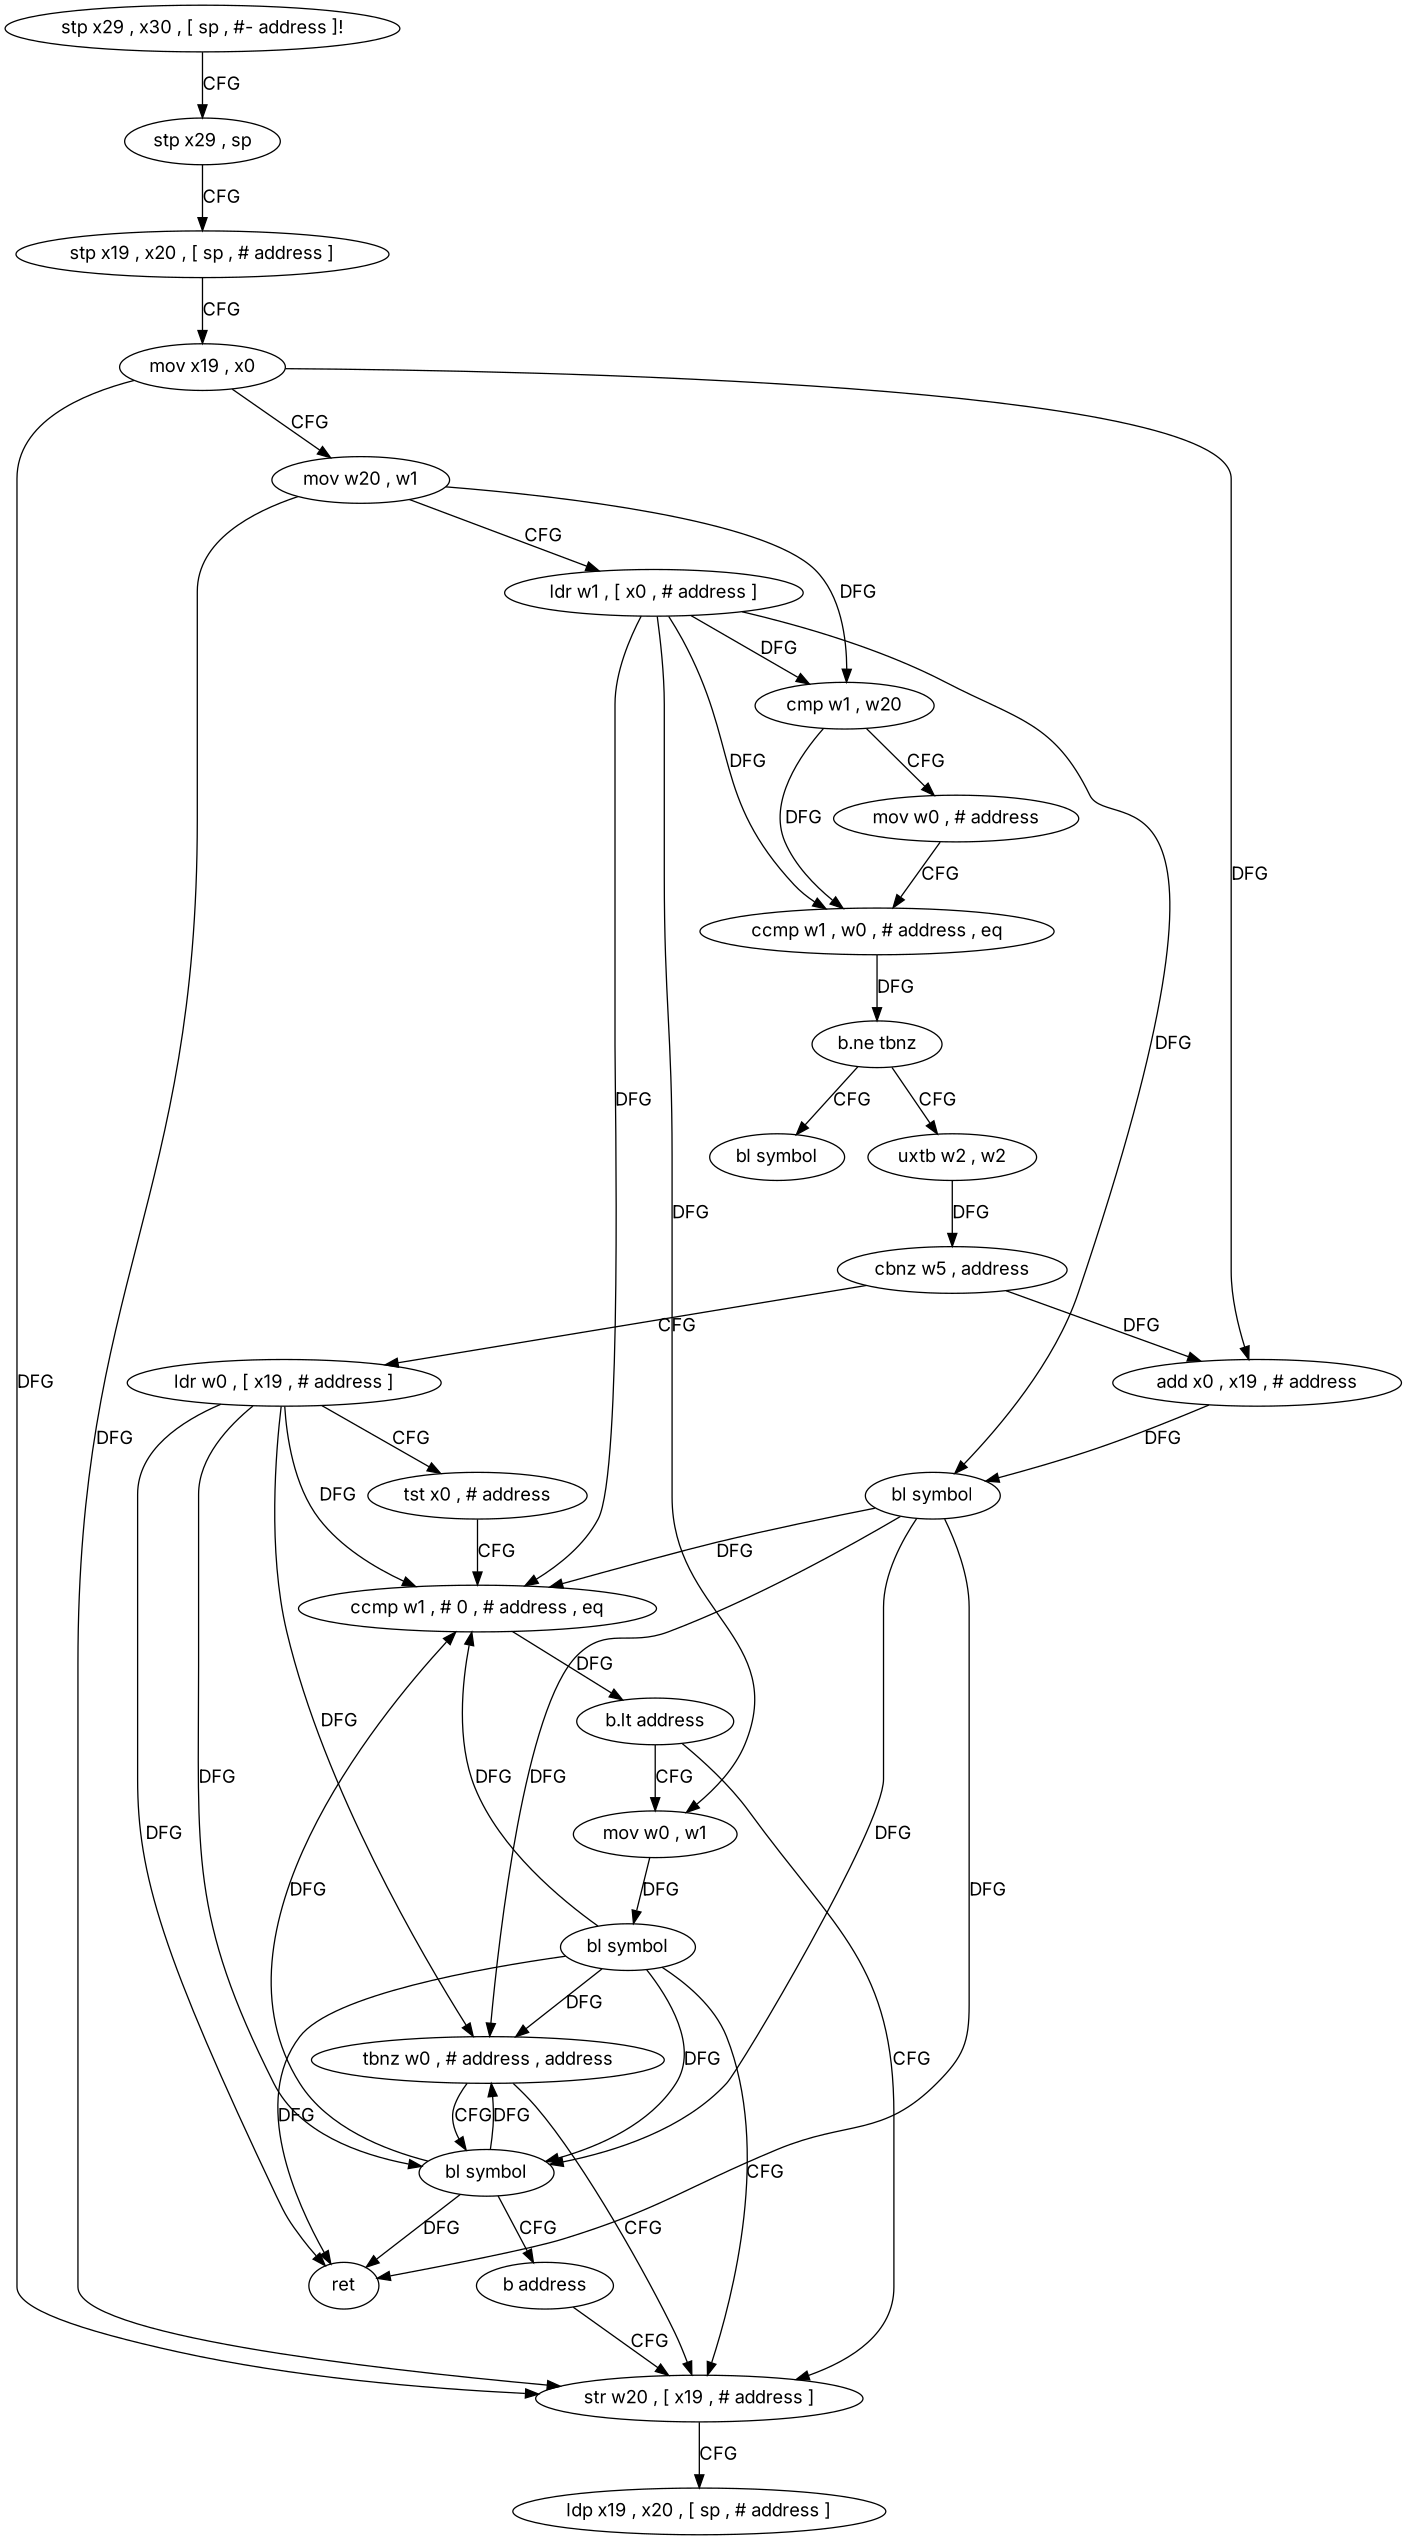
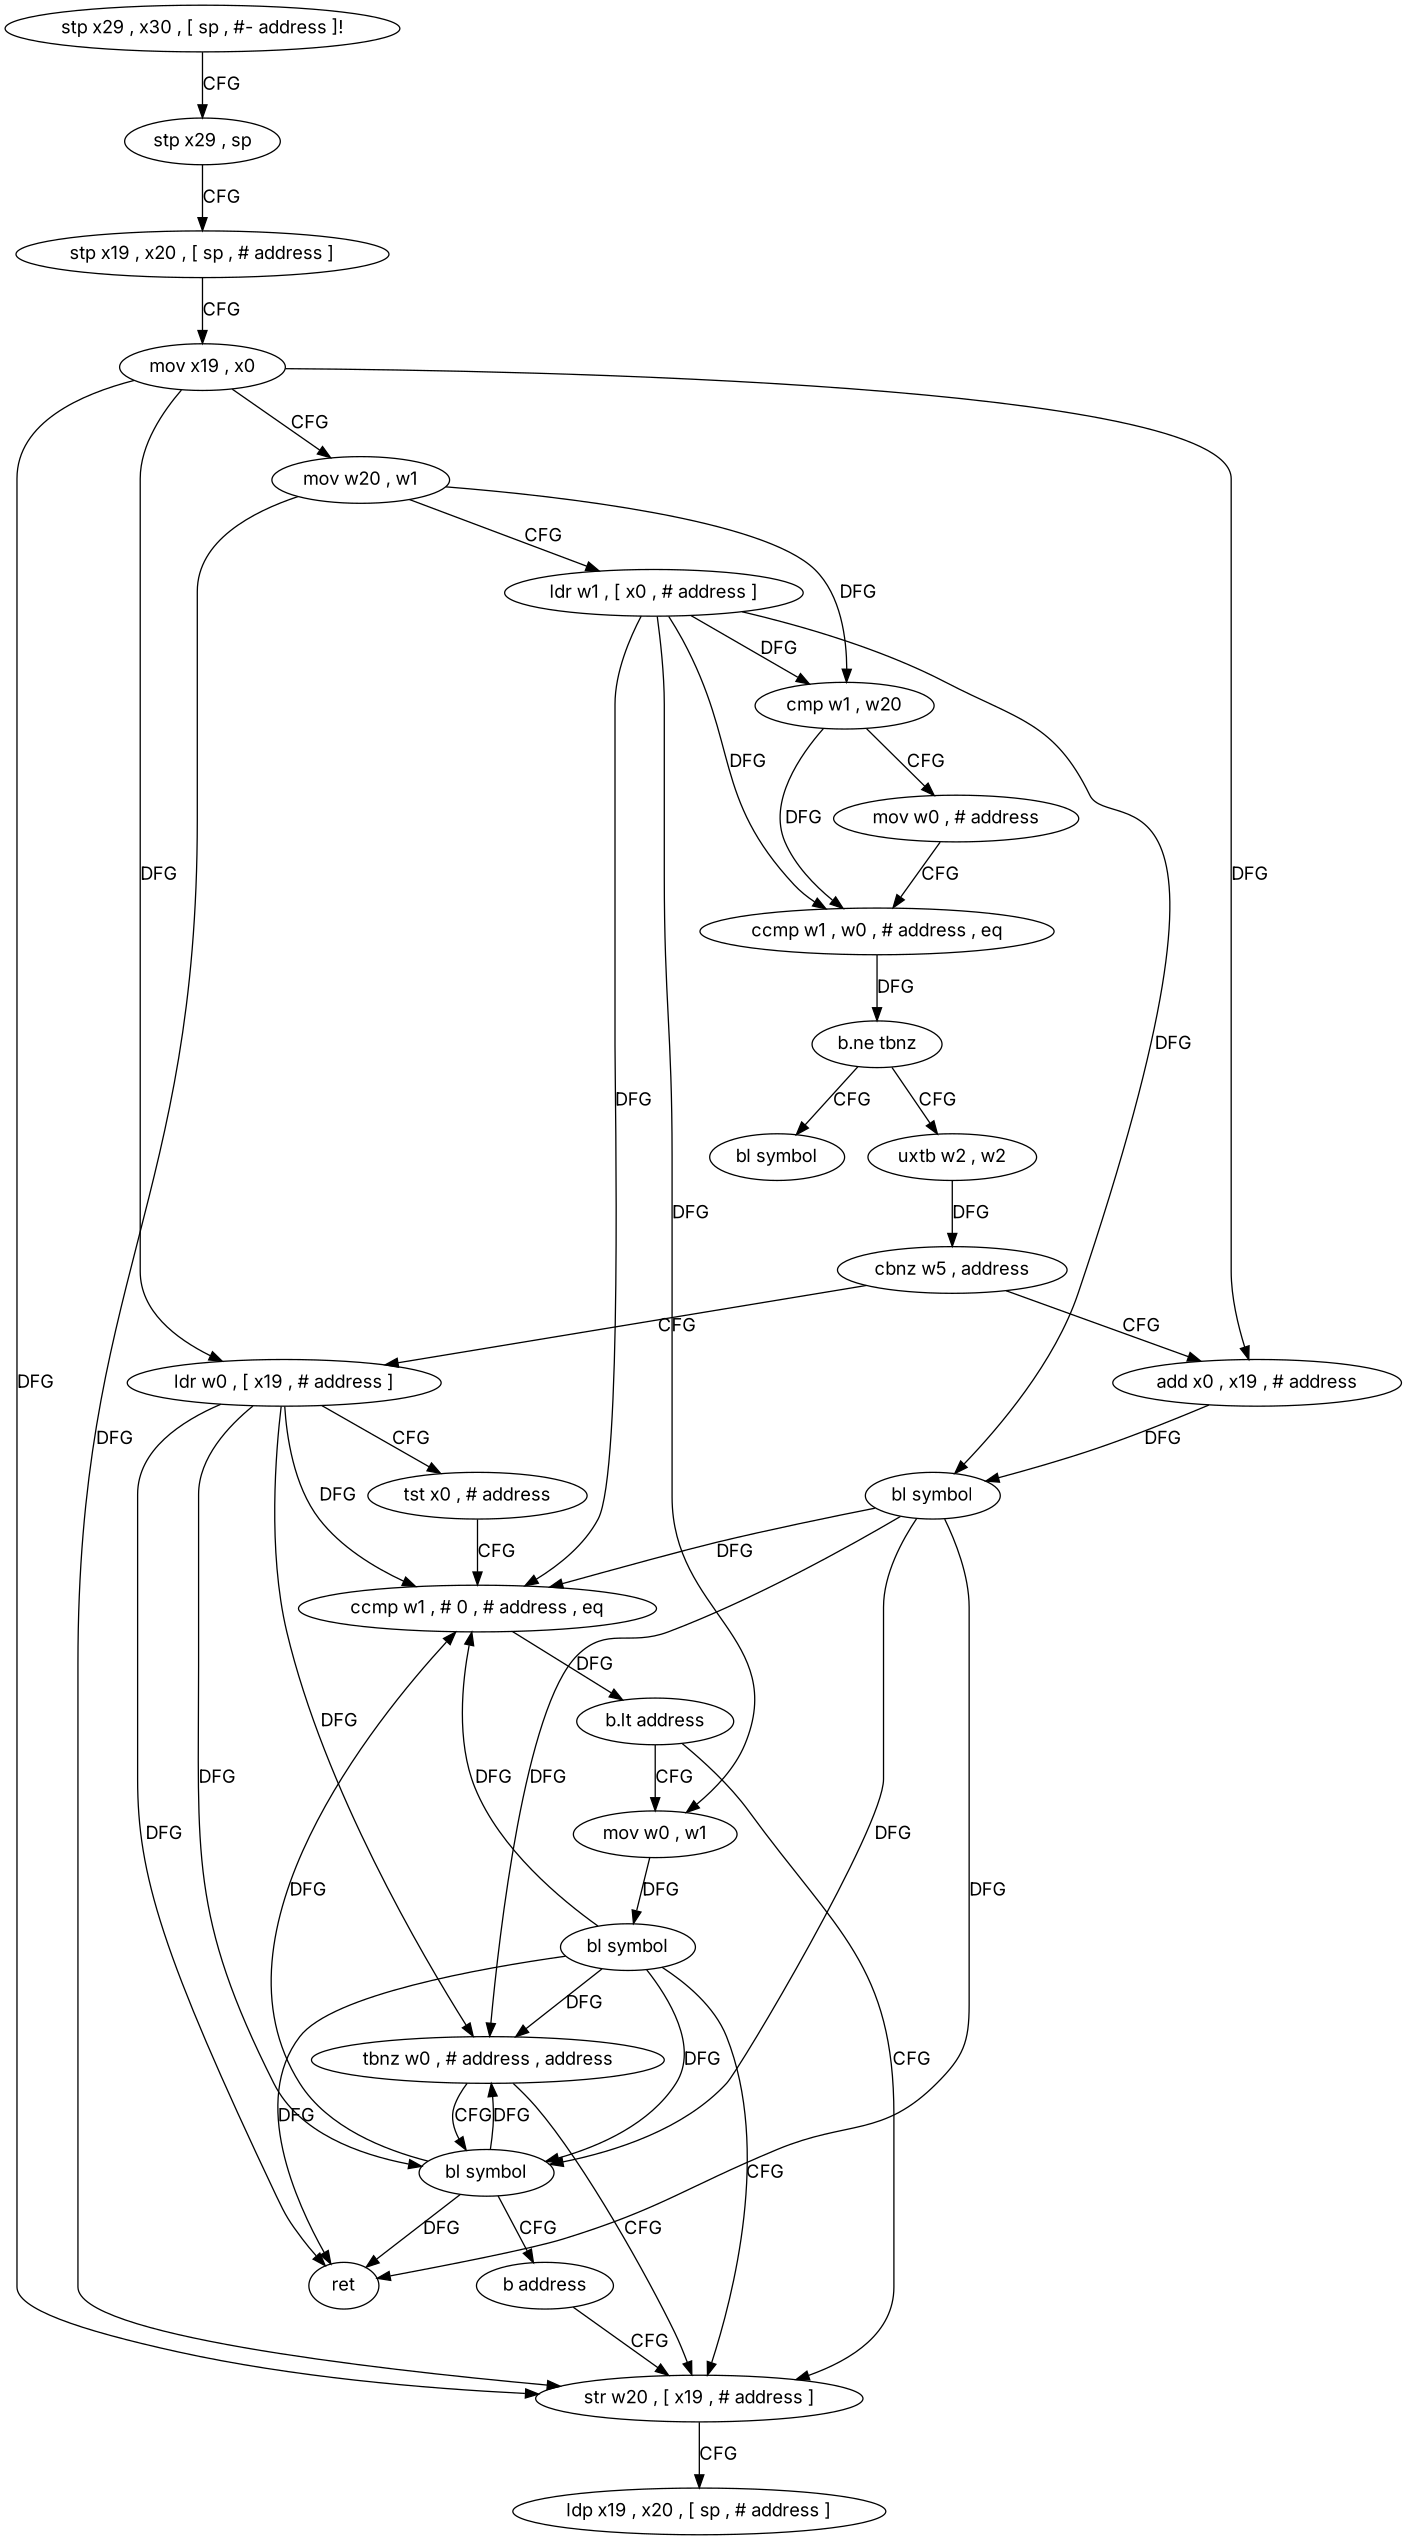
none -> (140, 883)
(1142, 1326) -> (1142, 1326)
